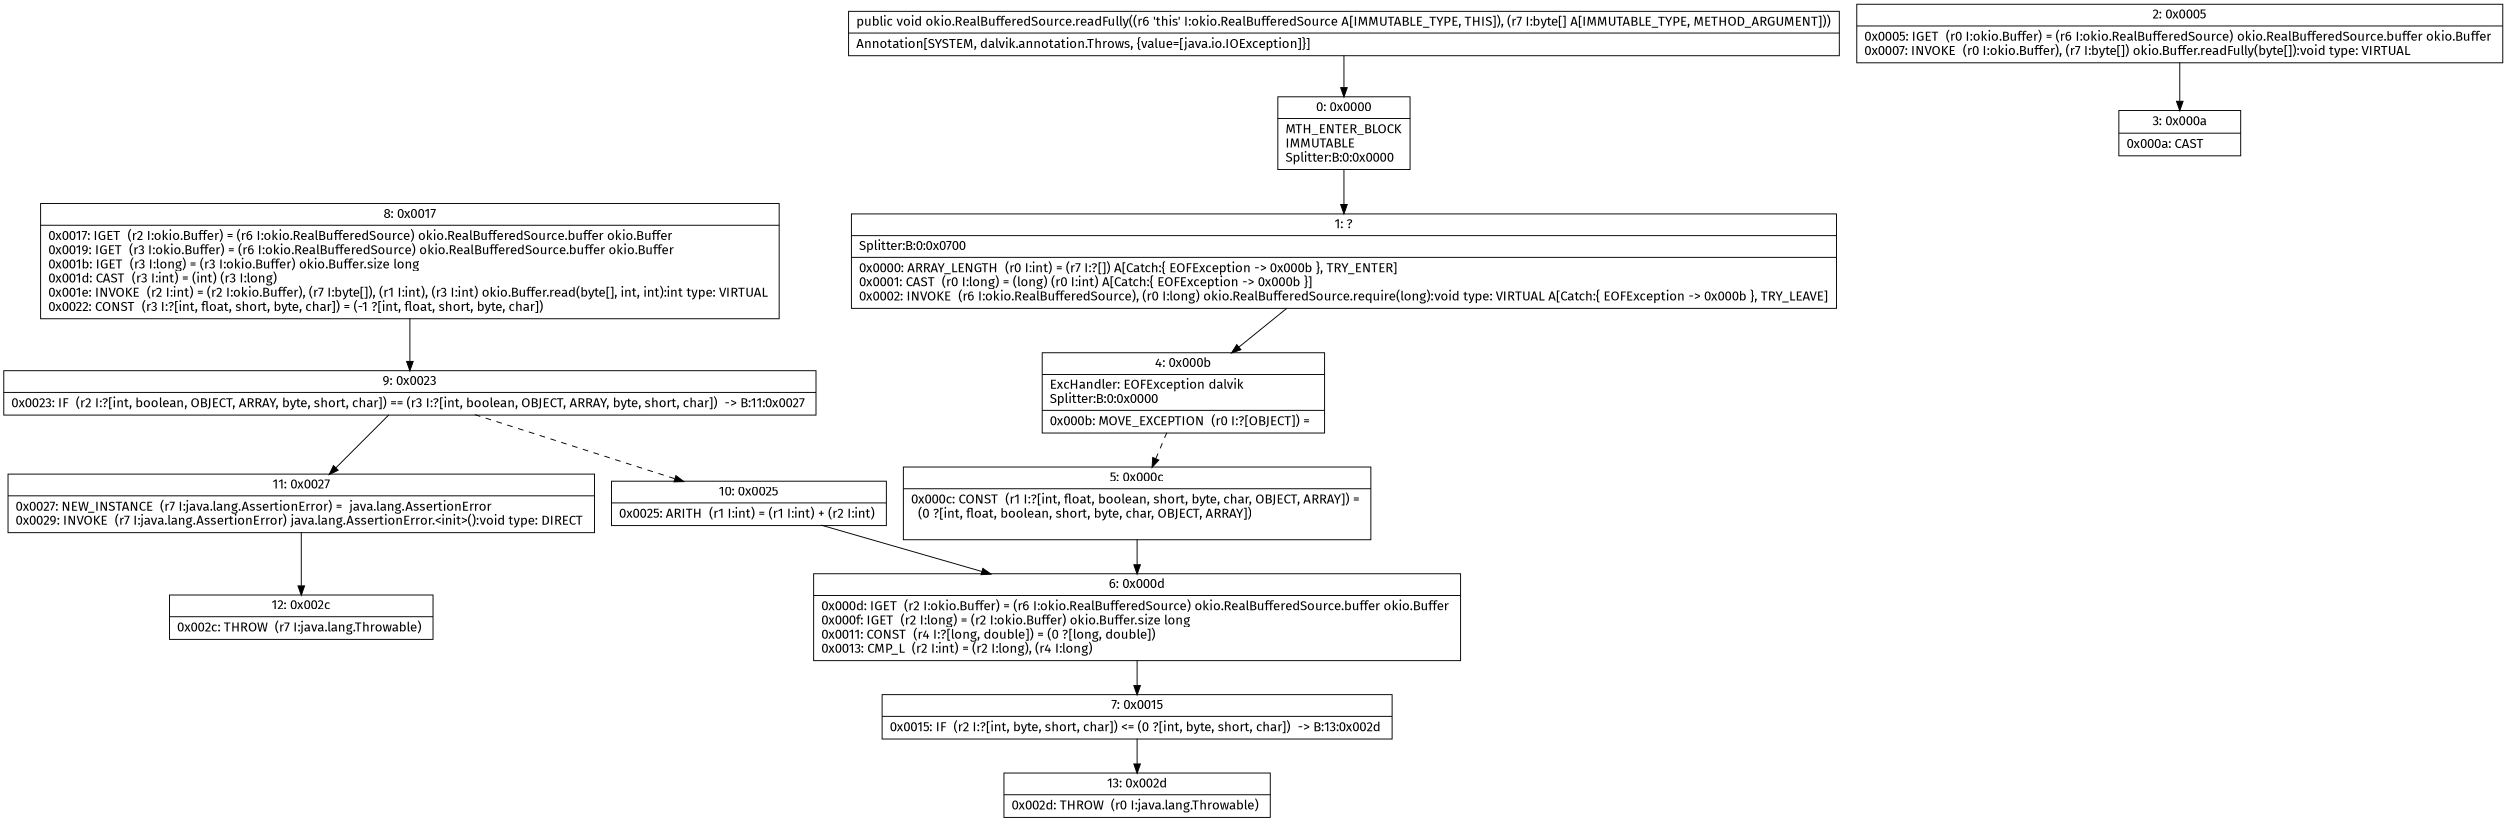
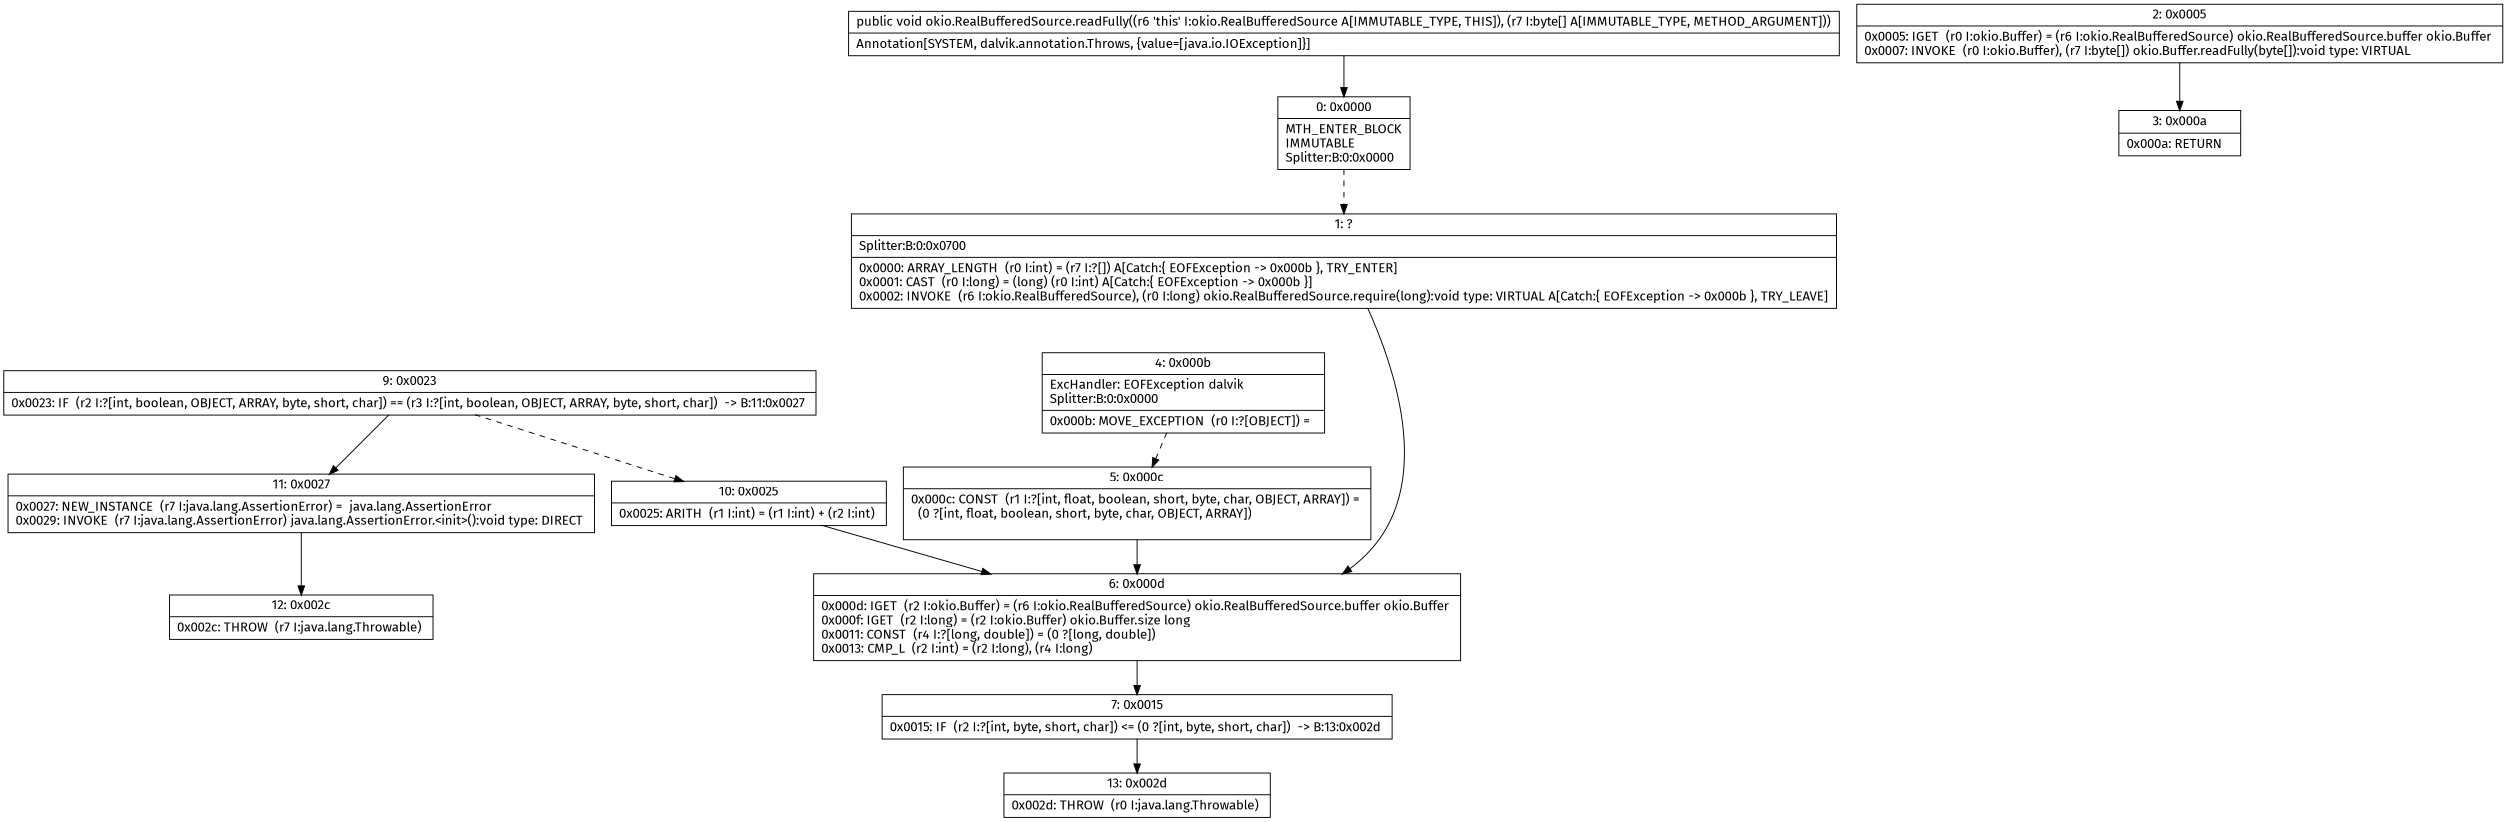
(2171, 144) -> (2180, 144)
(1344, 187) -> (1344, 187)
(410, 261) -> none
(1263, 328) -> (1404, 444)
